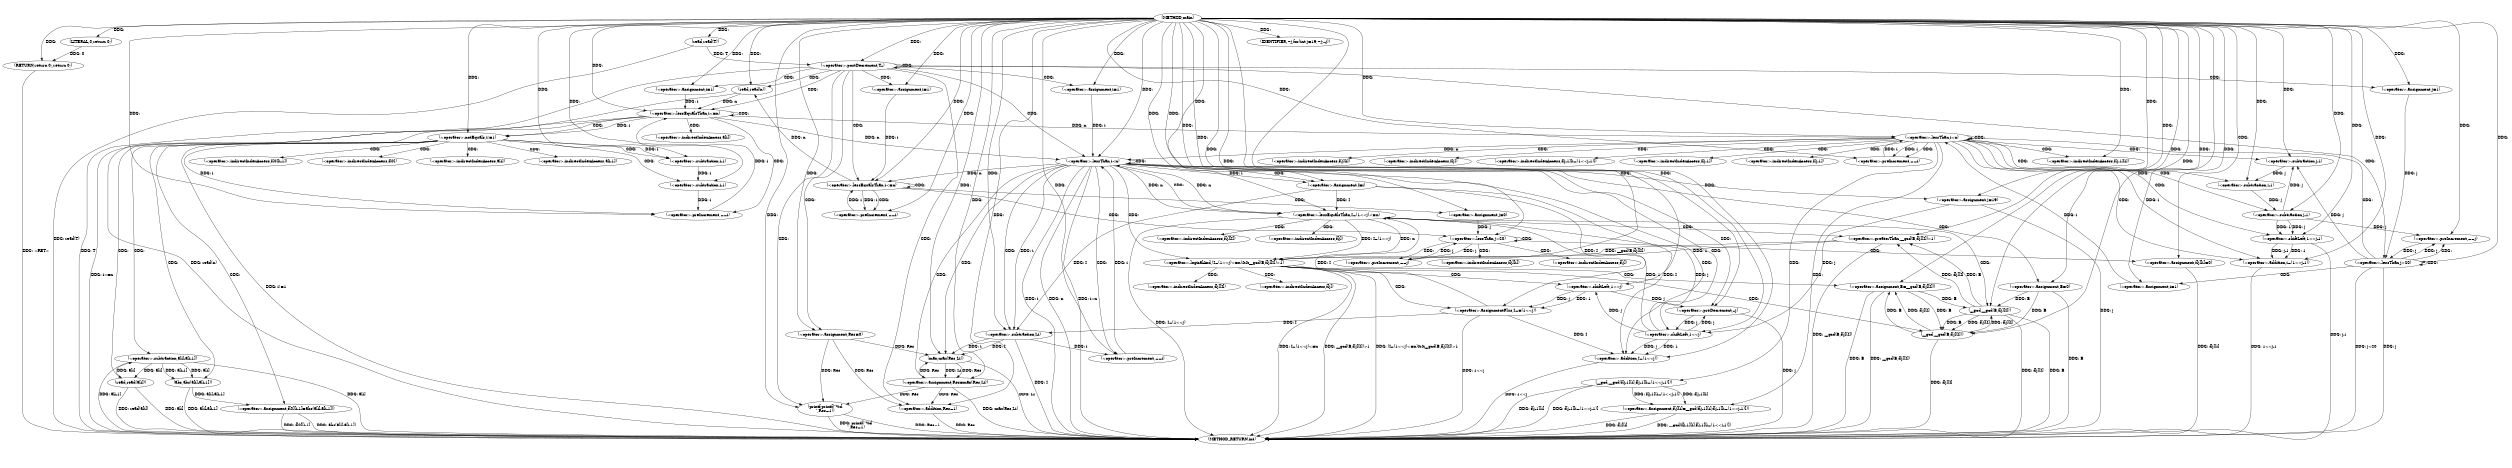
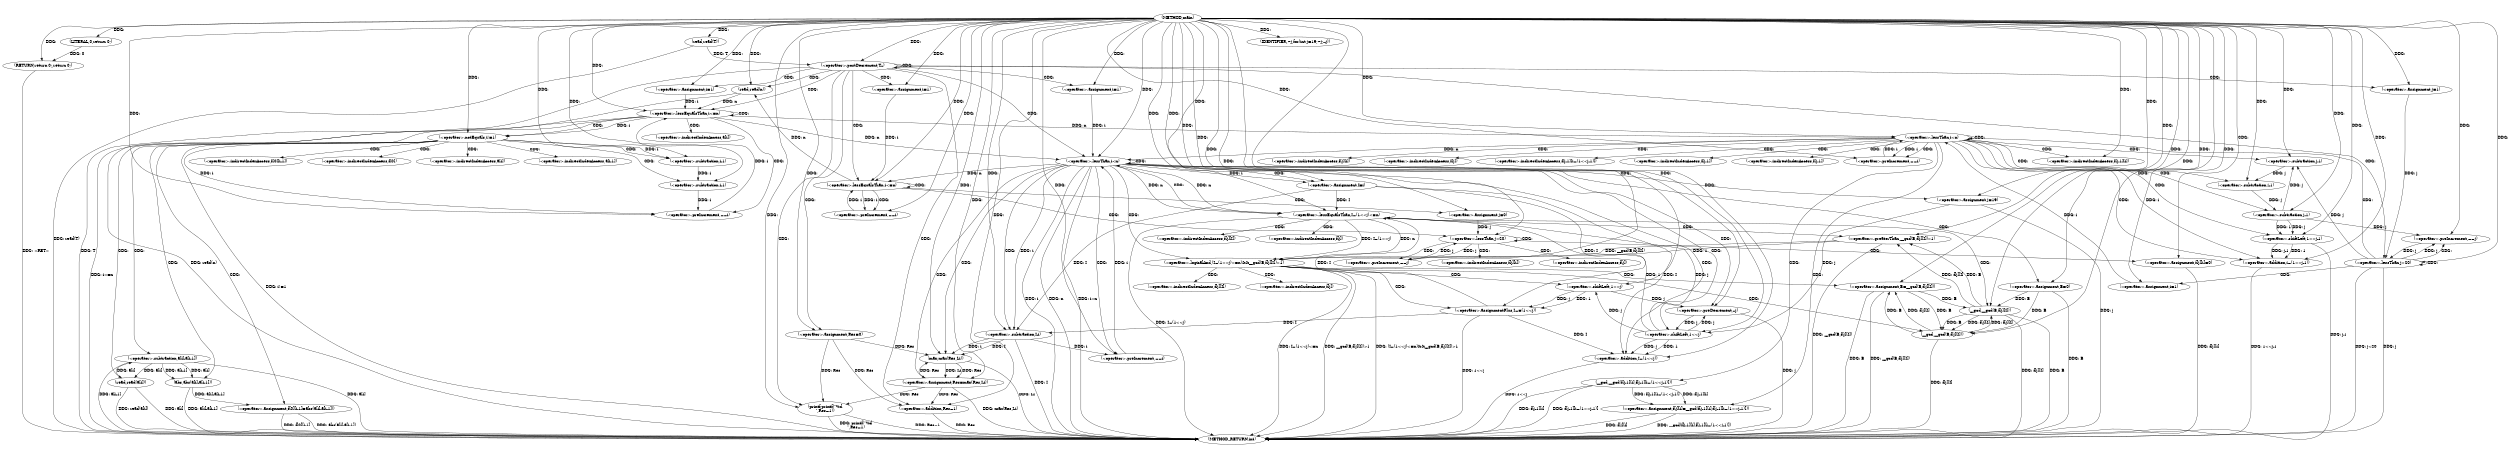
(1630, 275) -> (1630, 275)
